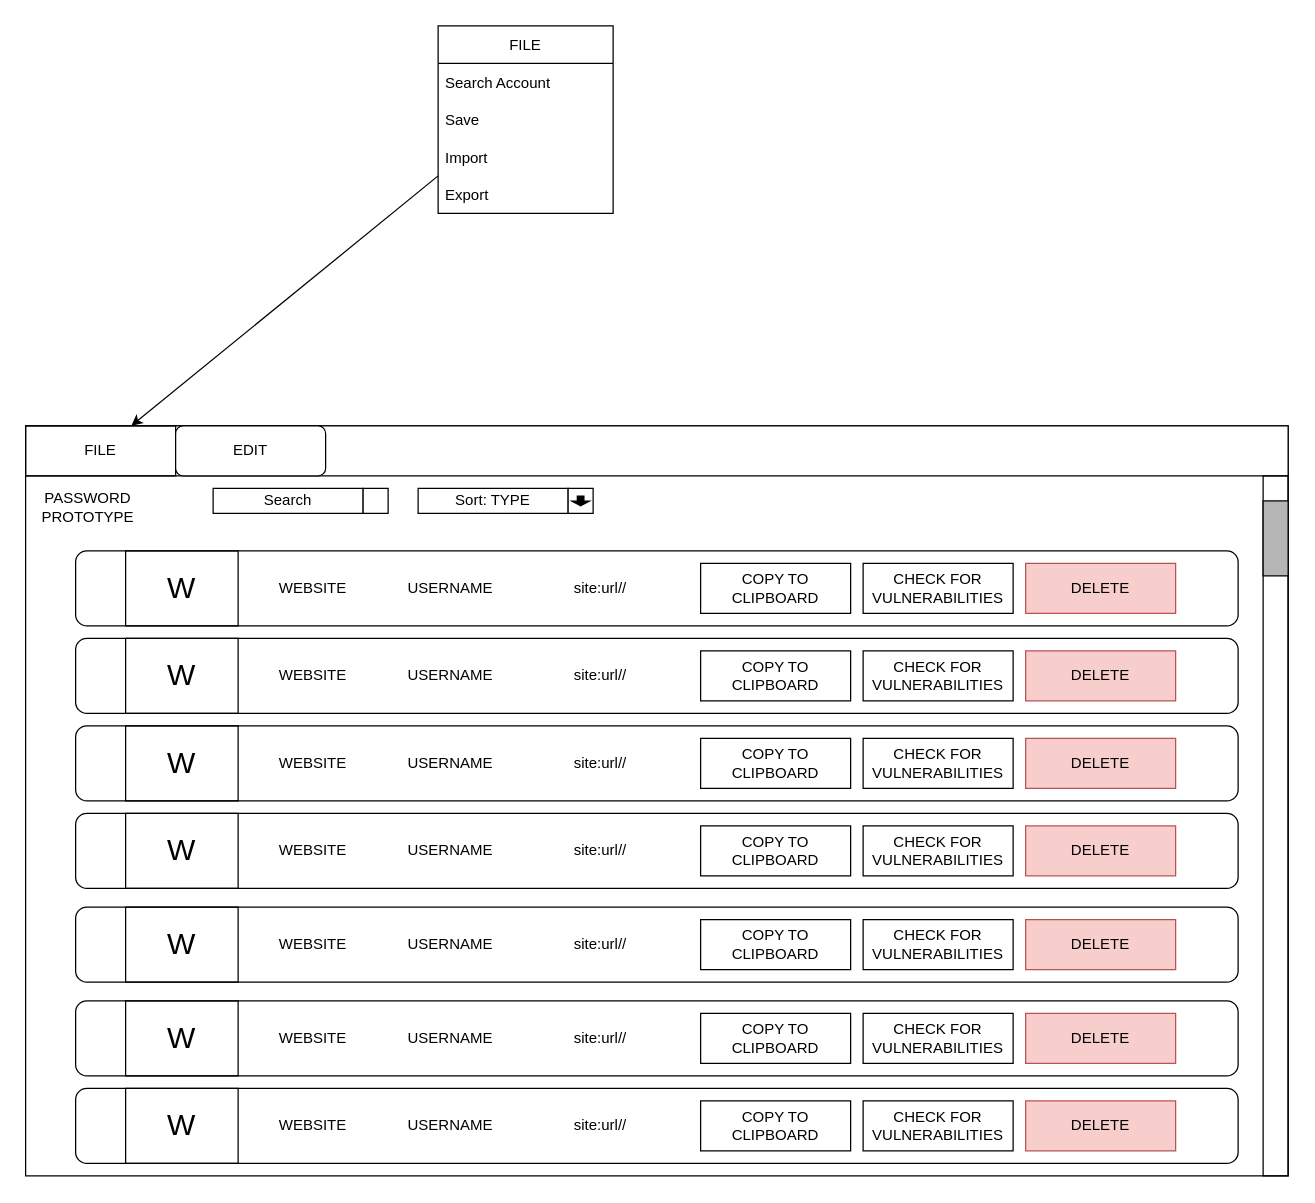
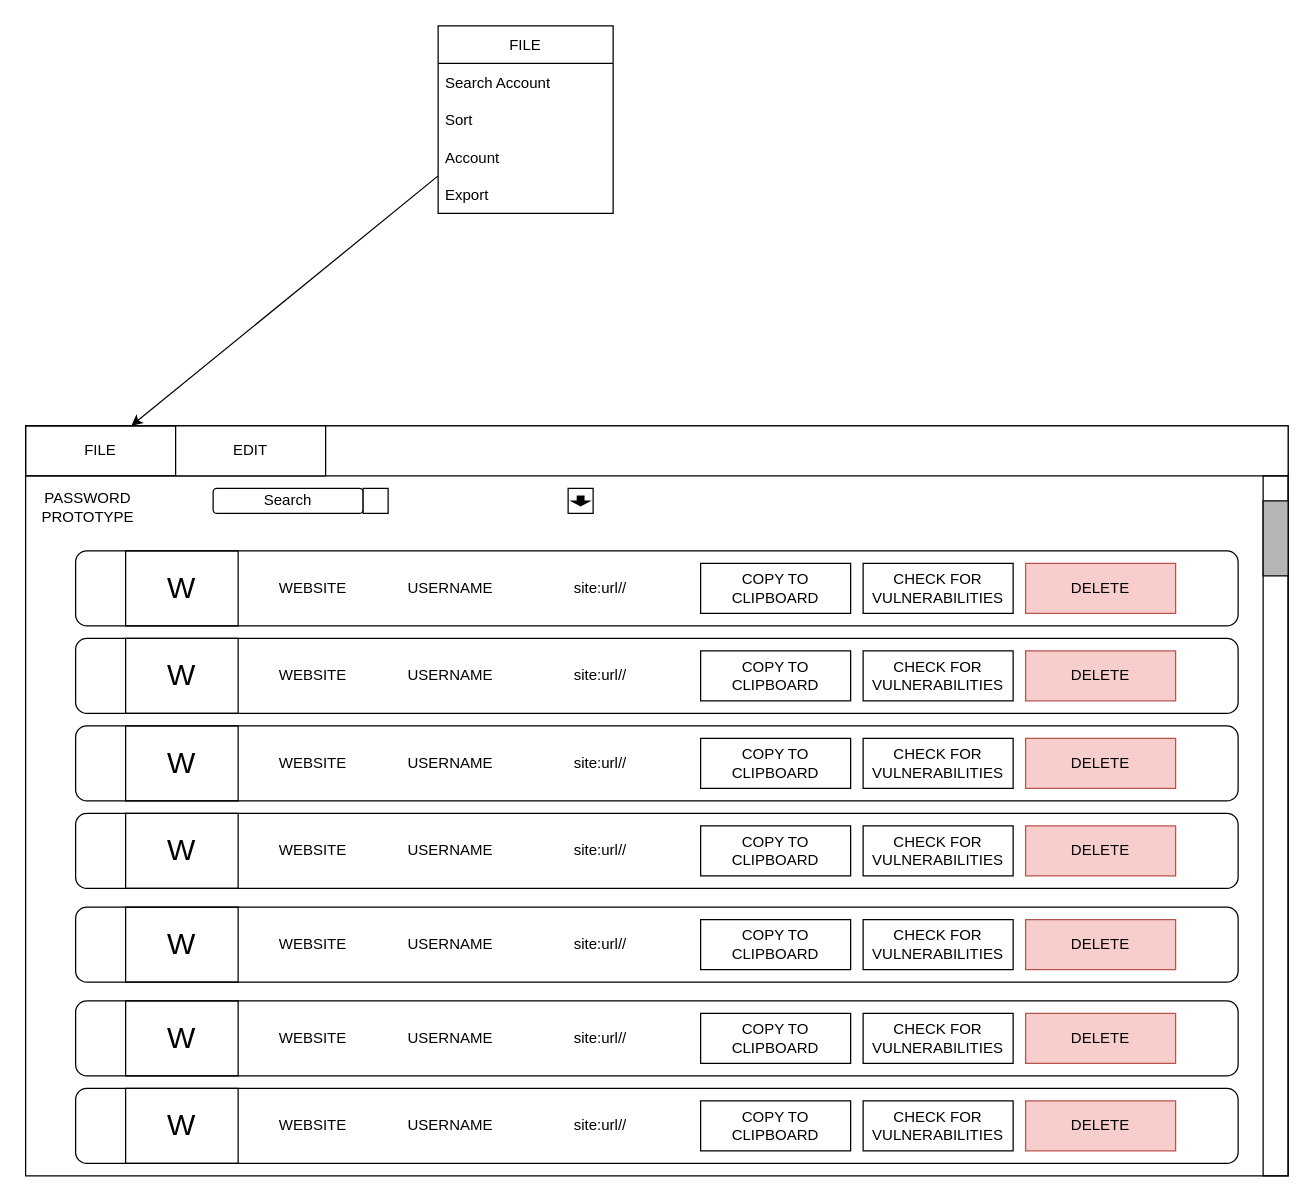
(462, 120) -> (462, 120)
(470, 158) -> (474, 158)
(251, 451) -> (251, 451)
(288, 501) -> (288, 501)
(493, 501) -> none
